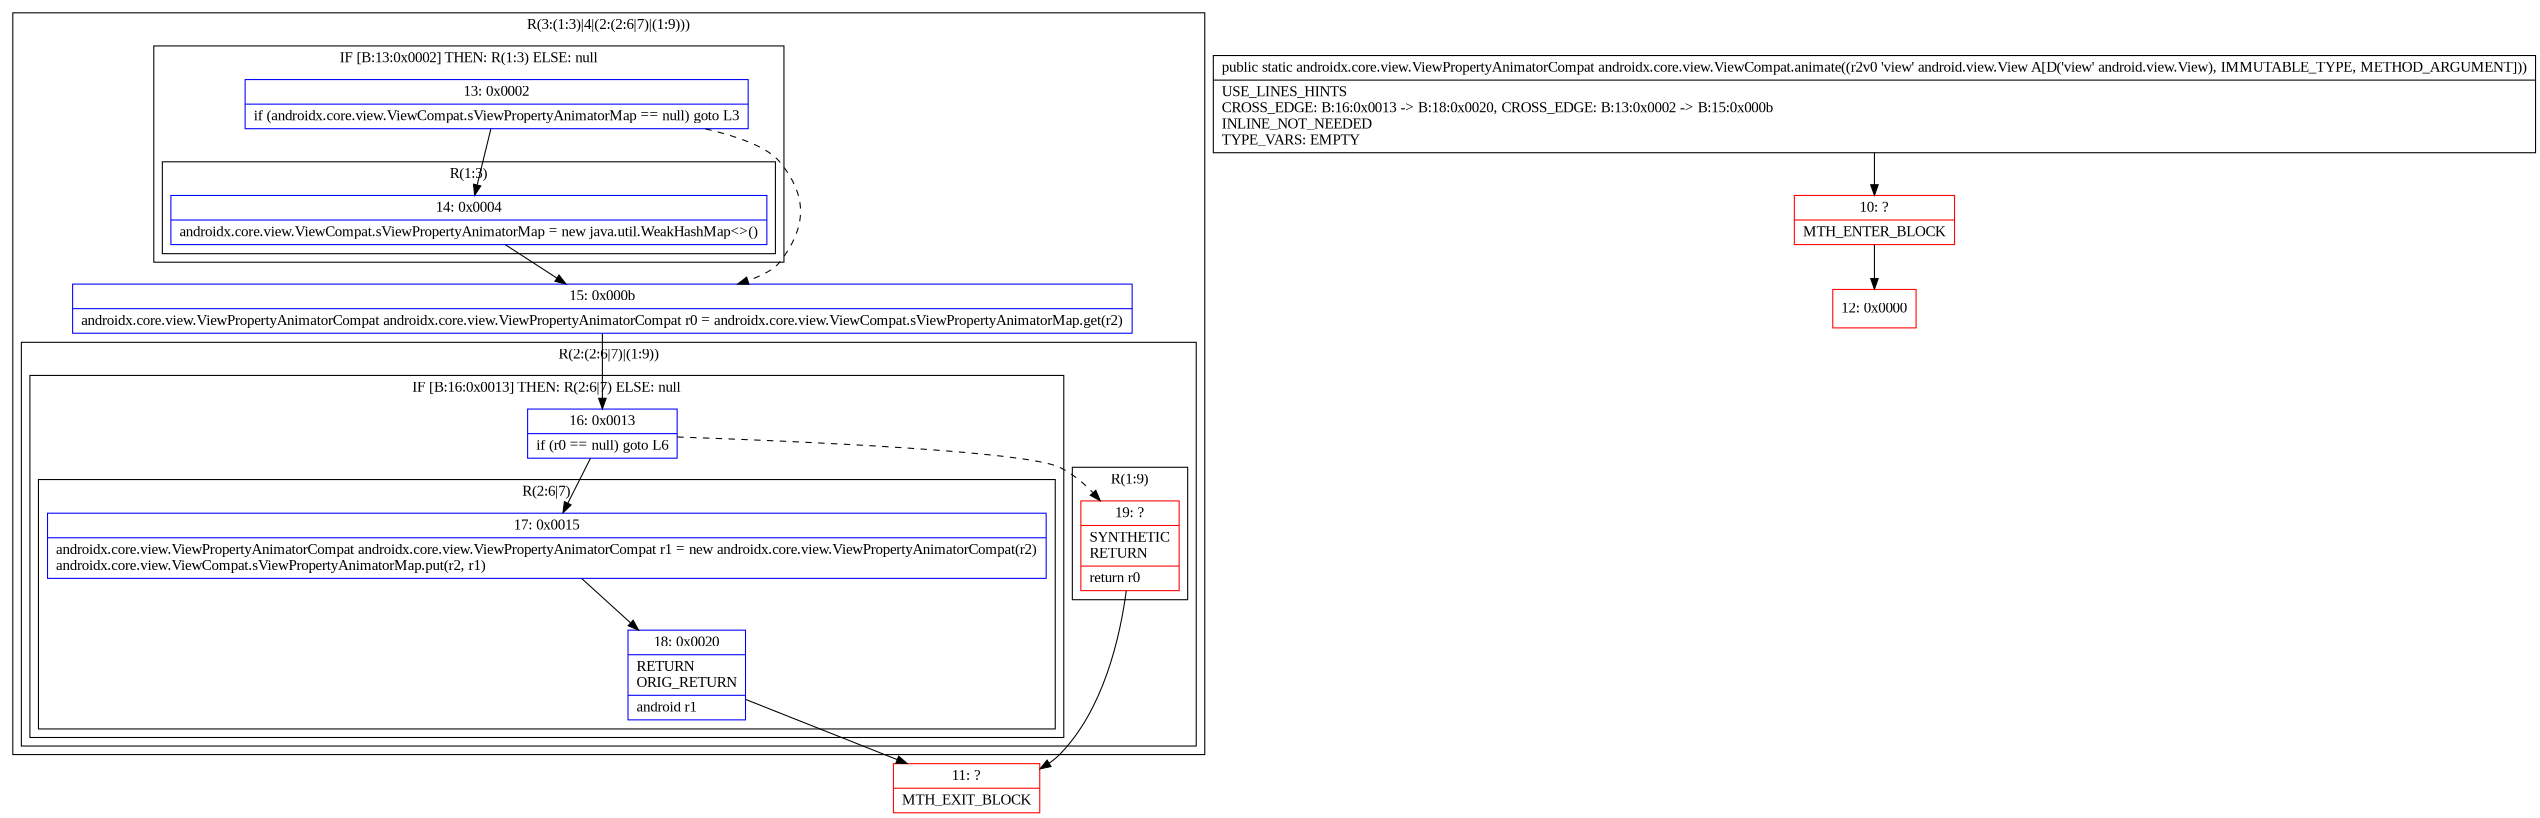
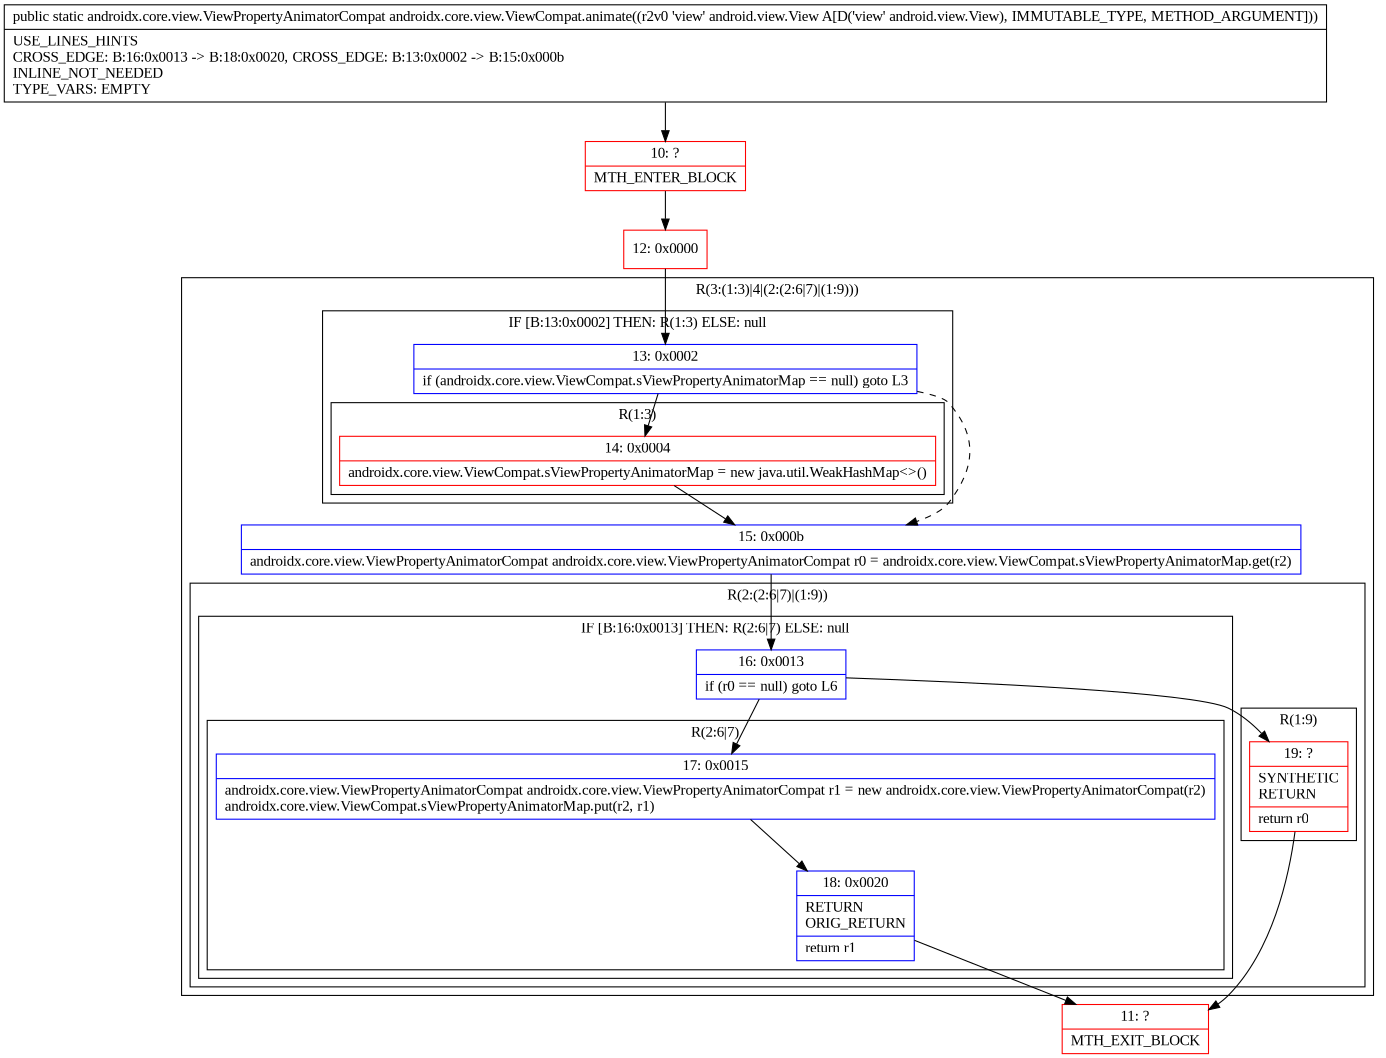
(469, 220) -> (638, 461)
none -> (665, 301)
(890, 447) -> (1059, 688)
(667, 707) -> (831, 948)
